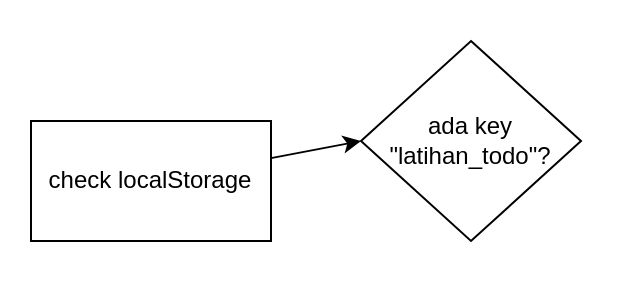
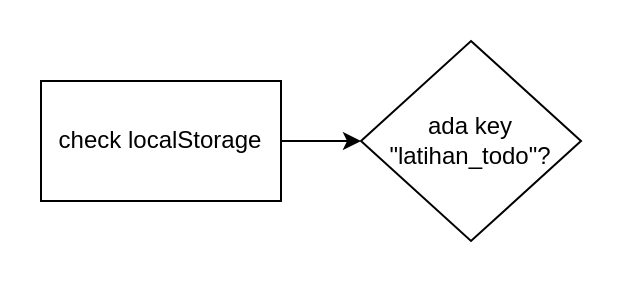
(151, 181) -> (161, 141)
